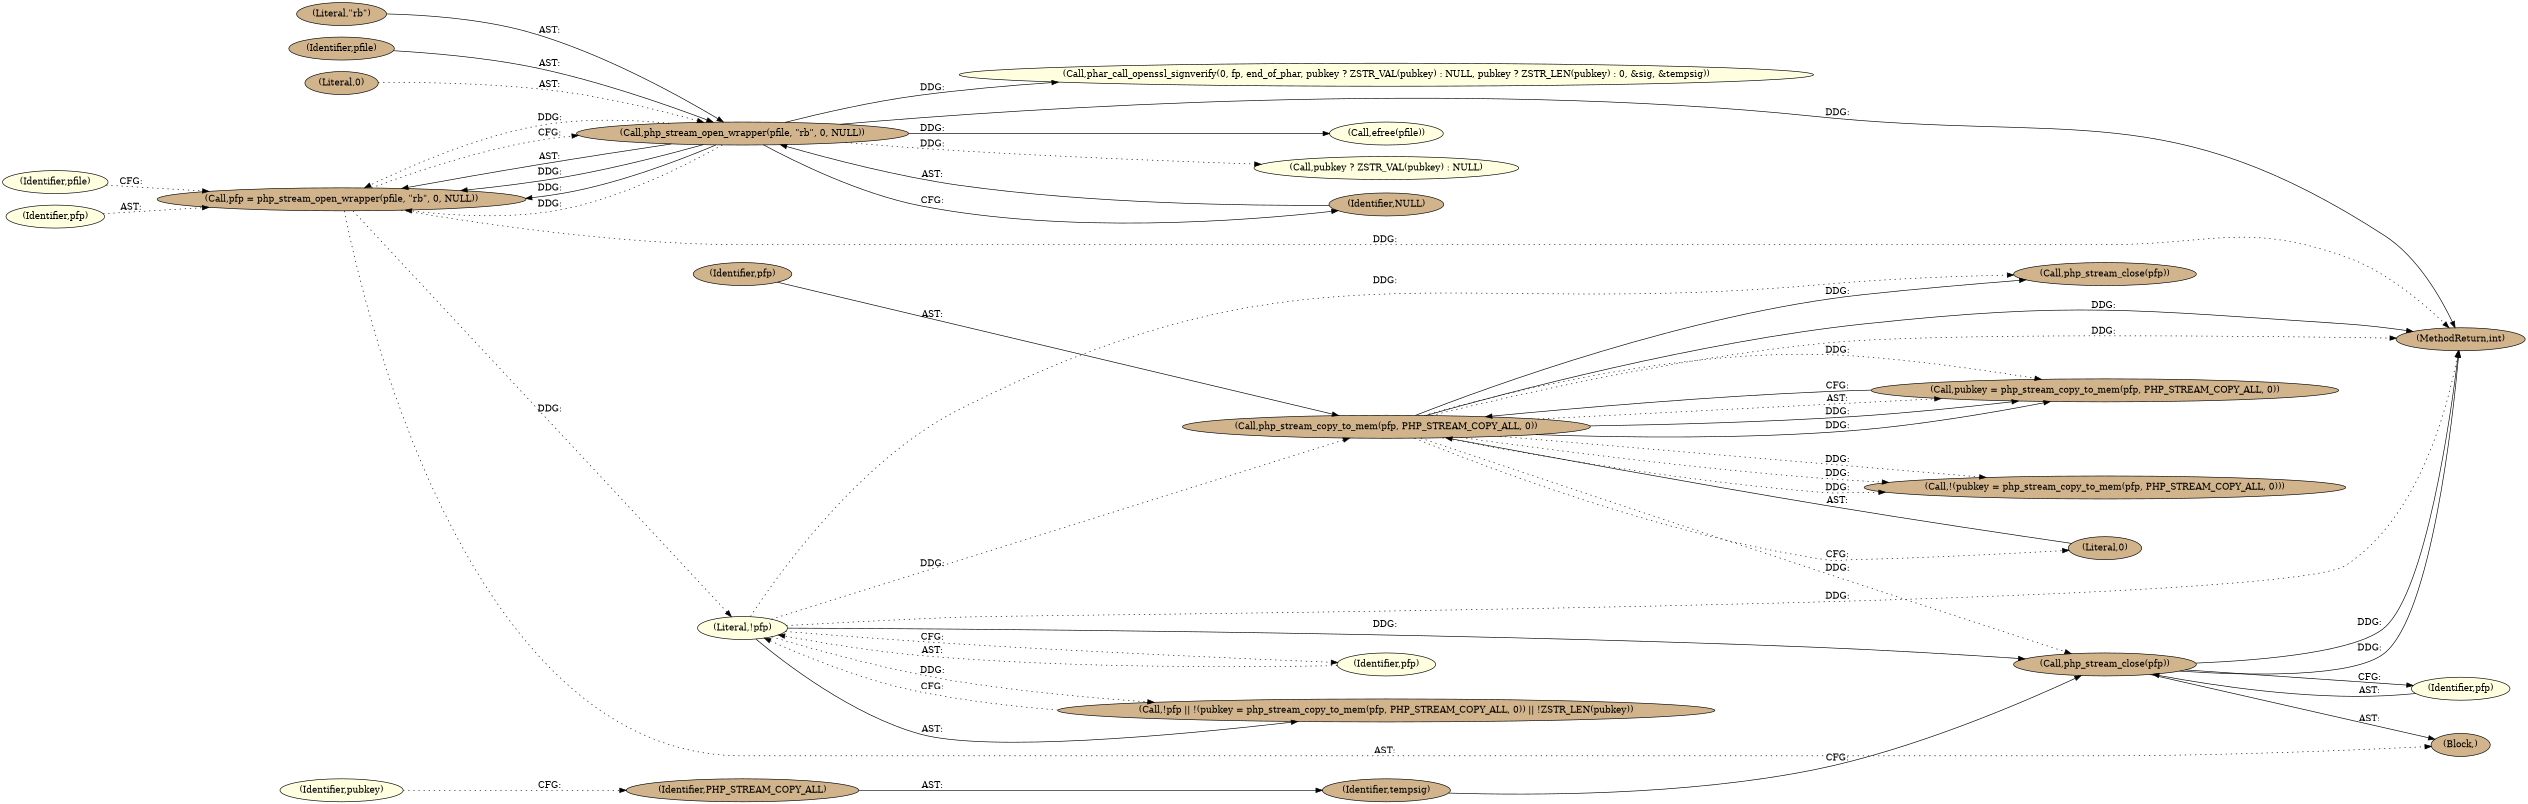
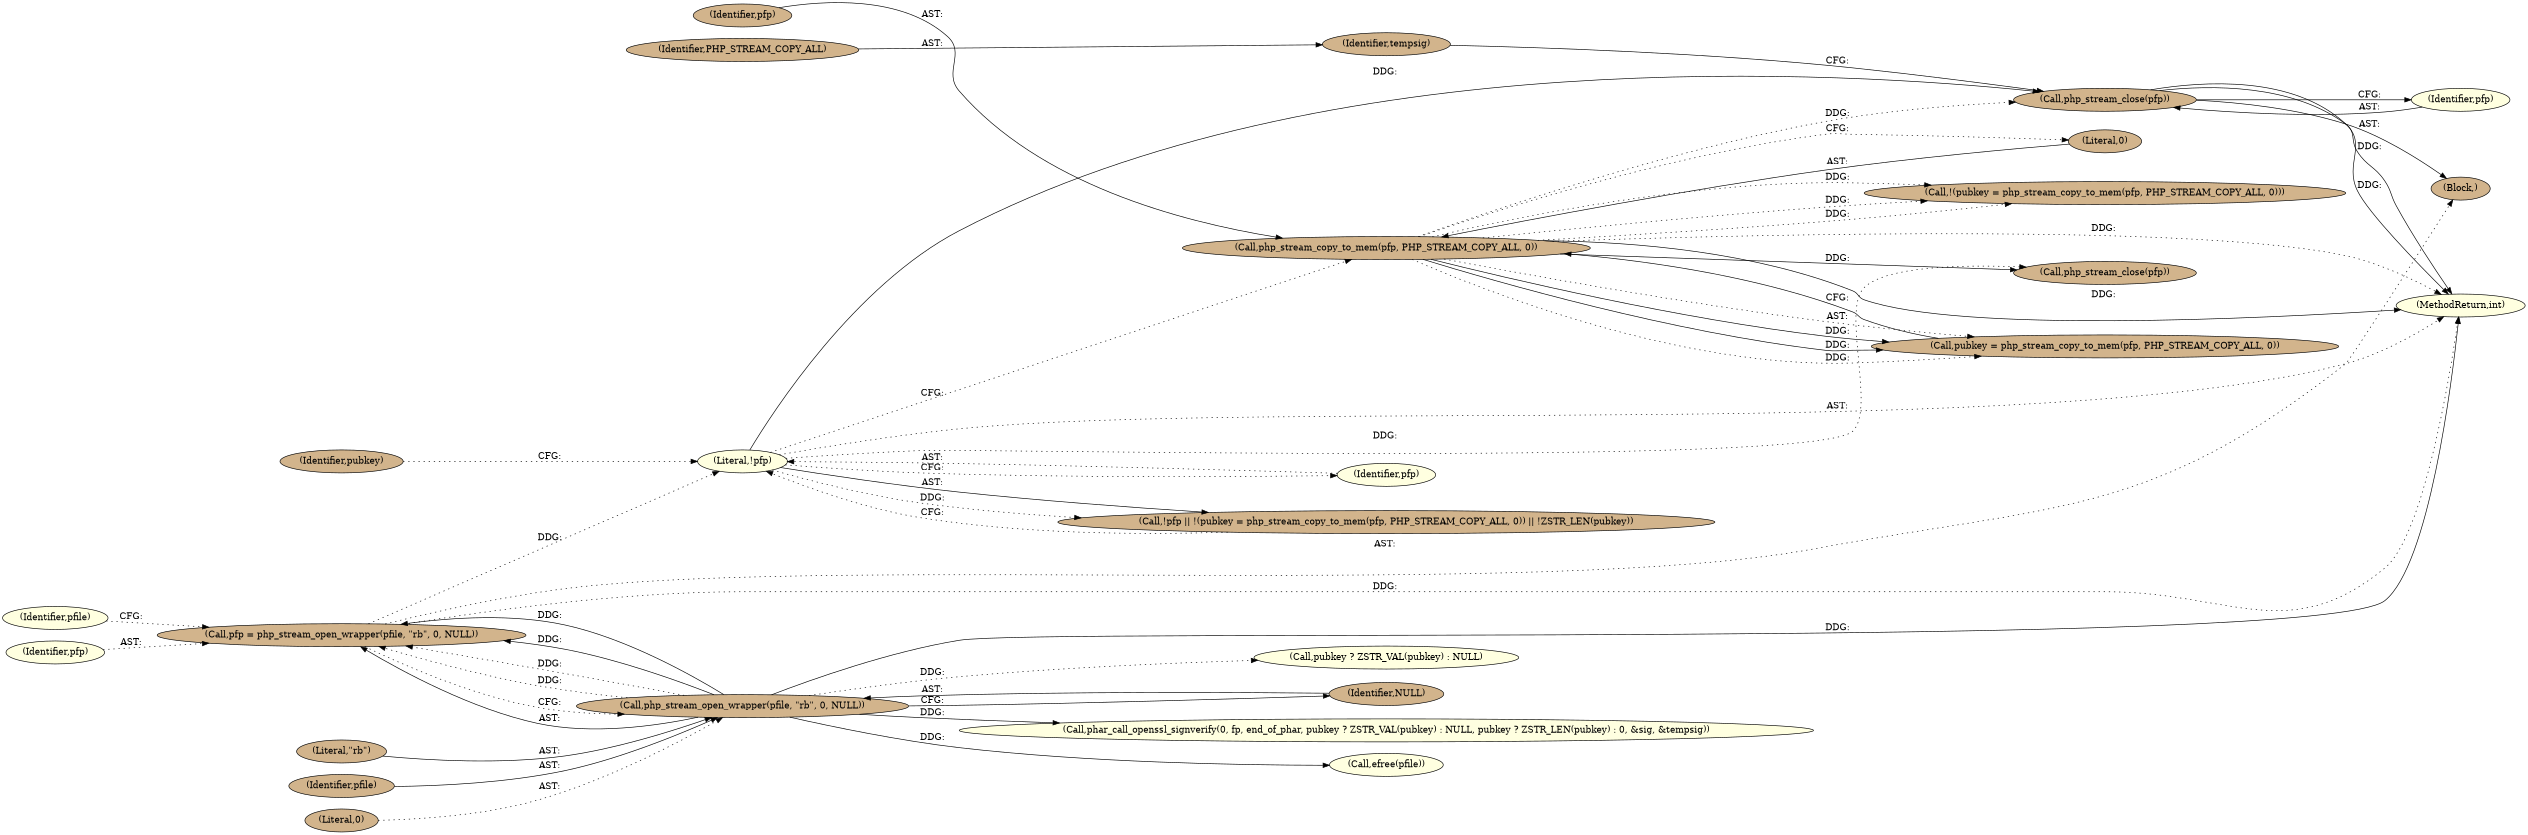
(2461, 339) -> (2461, 306)
(934, 564) -> (934, 393)
(1839, 596) -> (1839, 406)
(342, 790) -> (342, 461)
(511, 790) -> (547, 461)
